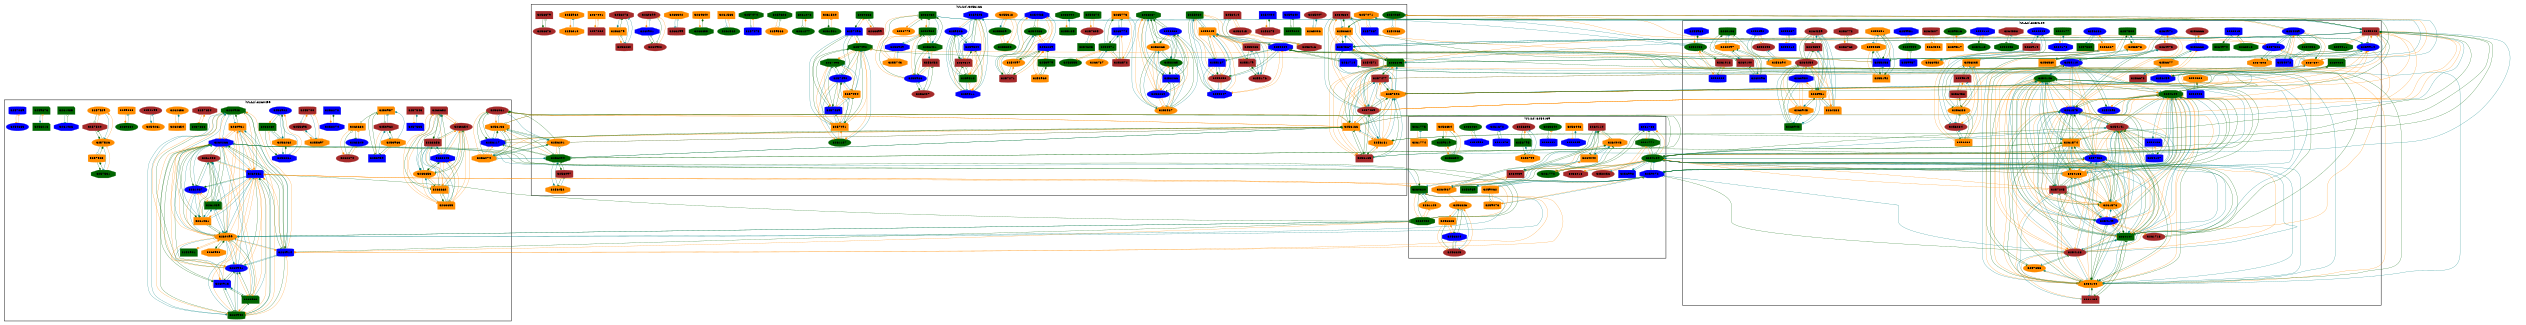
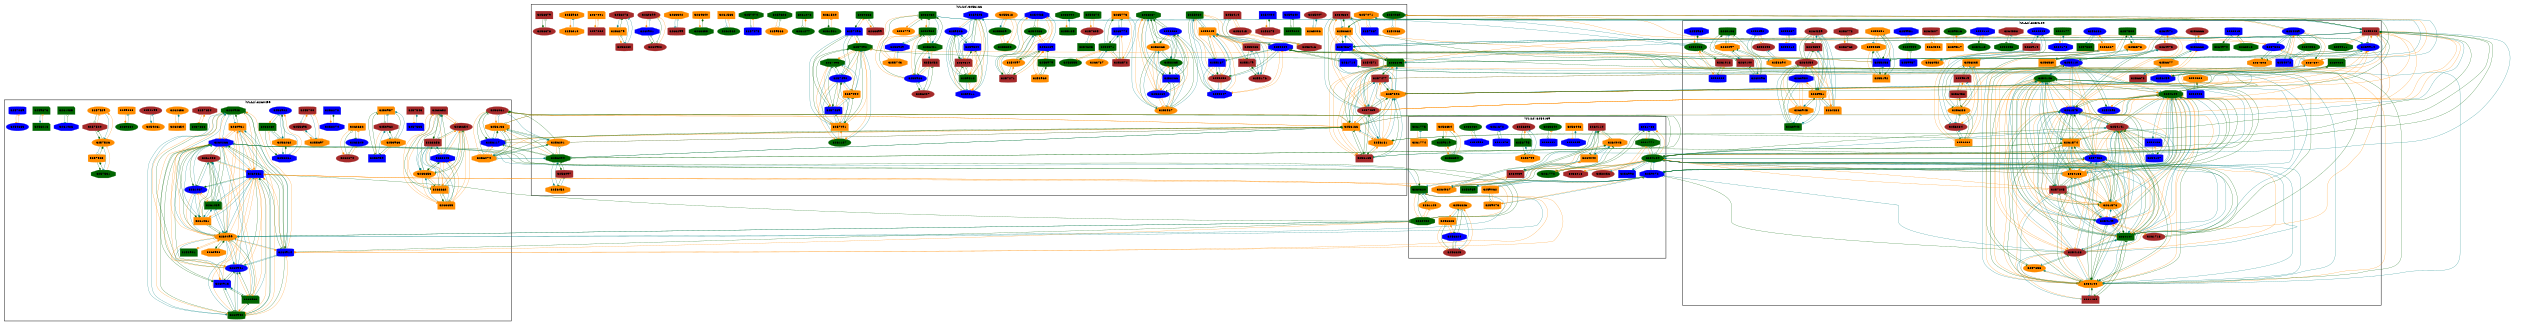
(1877, 40) -> (1877, 40)
(369, 116) -> (400, 125)
(1452, 198) -> (1519, 181)
(2088, 240) -> (2088, 240)
